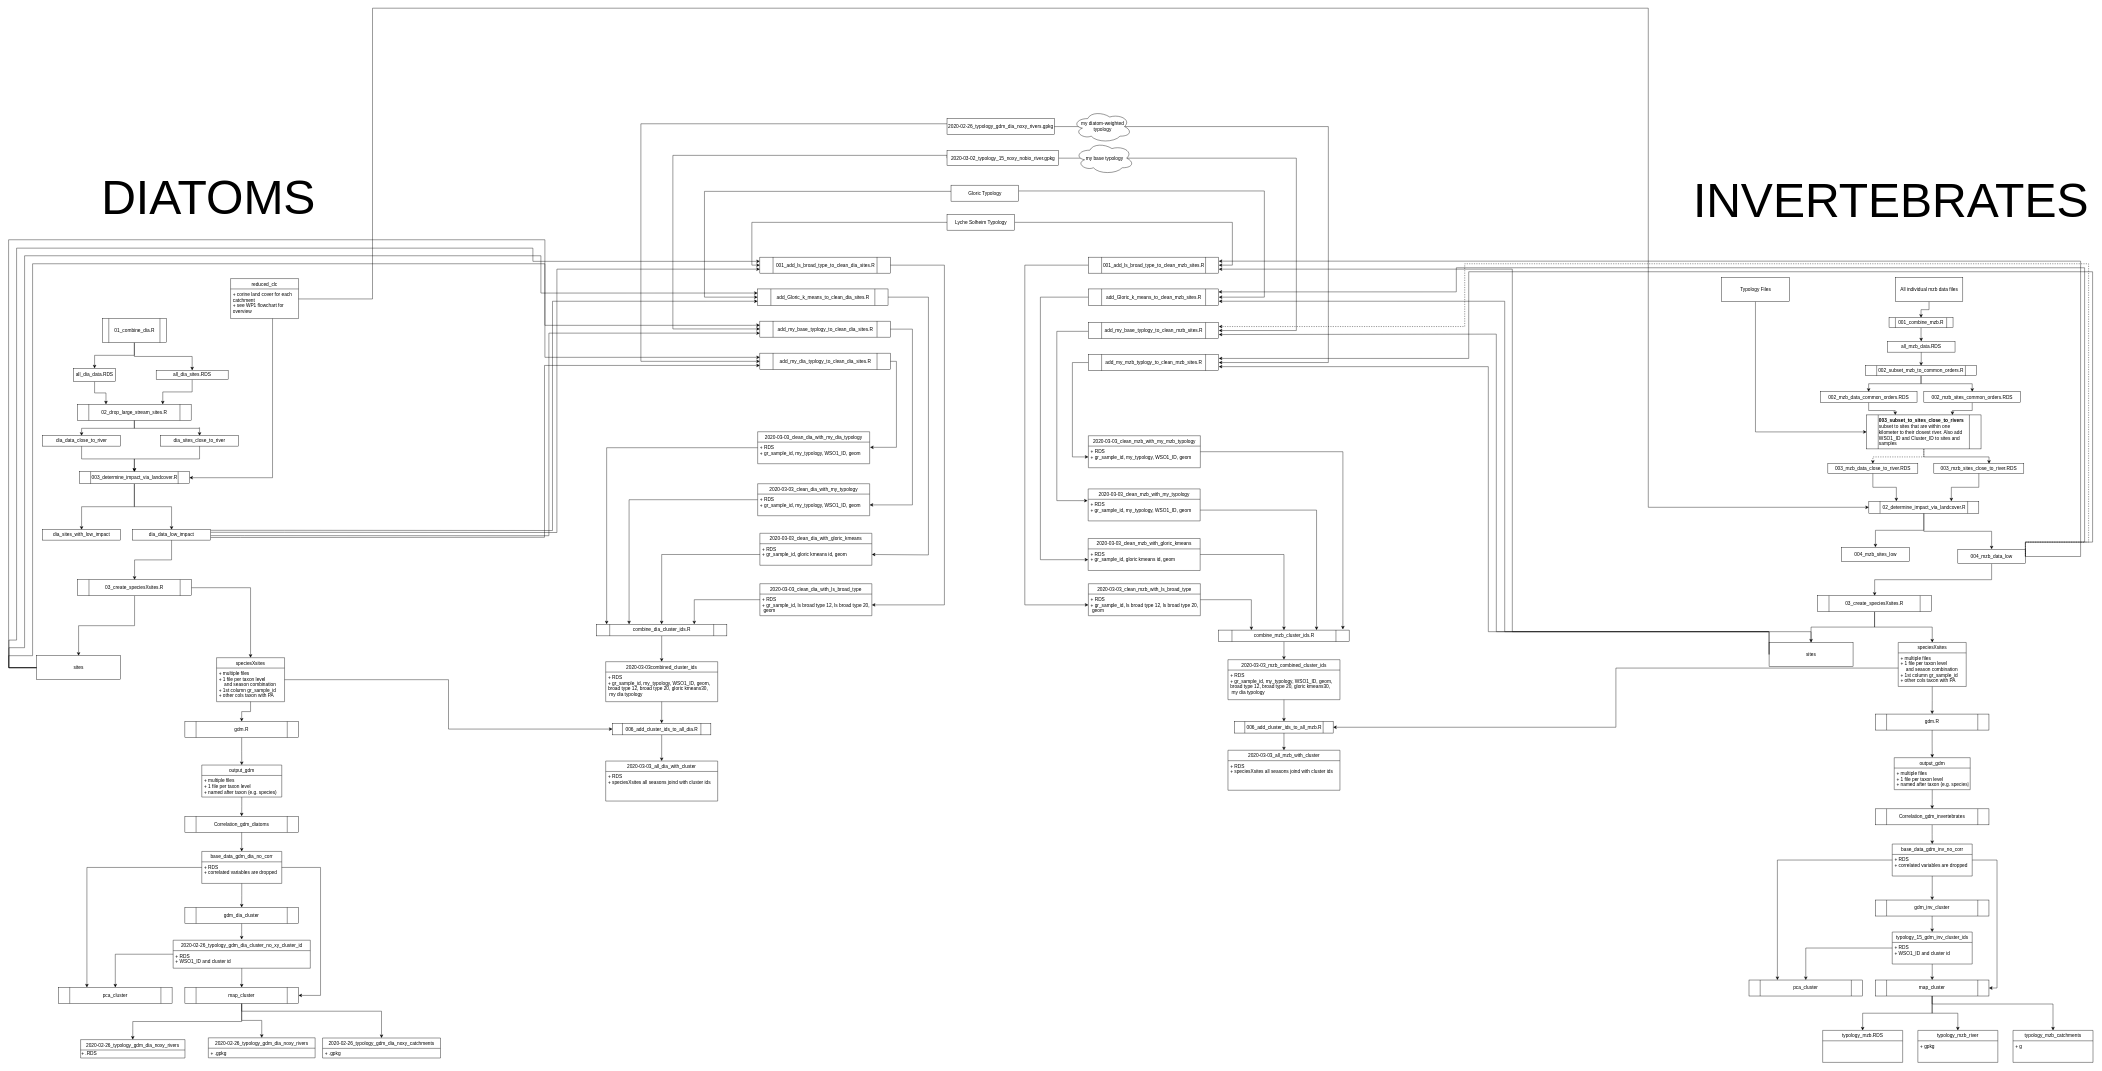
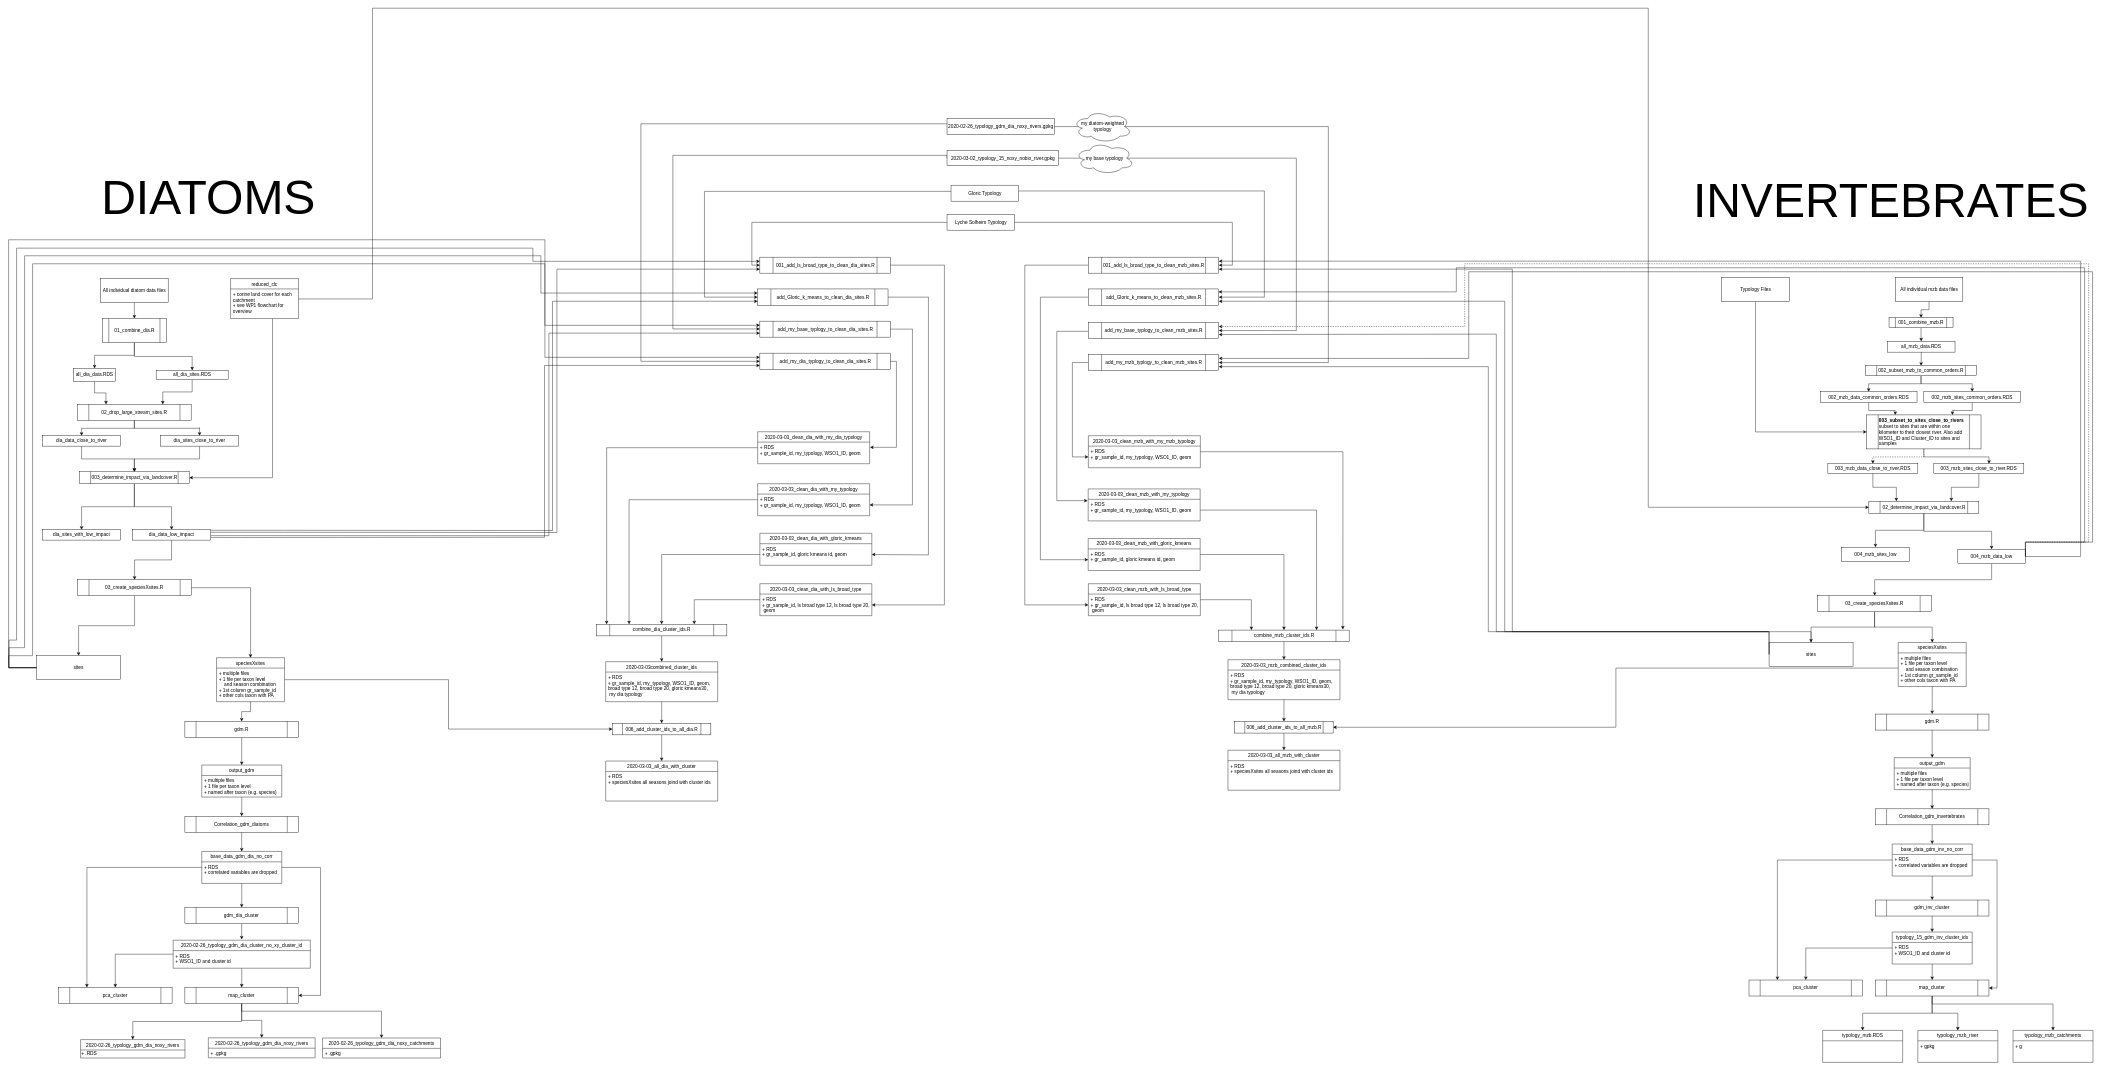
none -> (134, 291)
none -> (134, 314)
